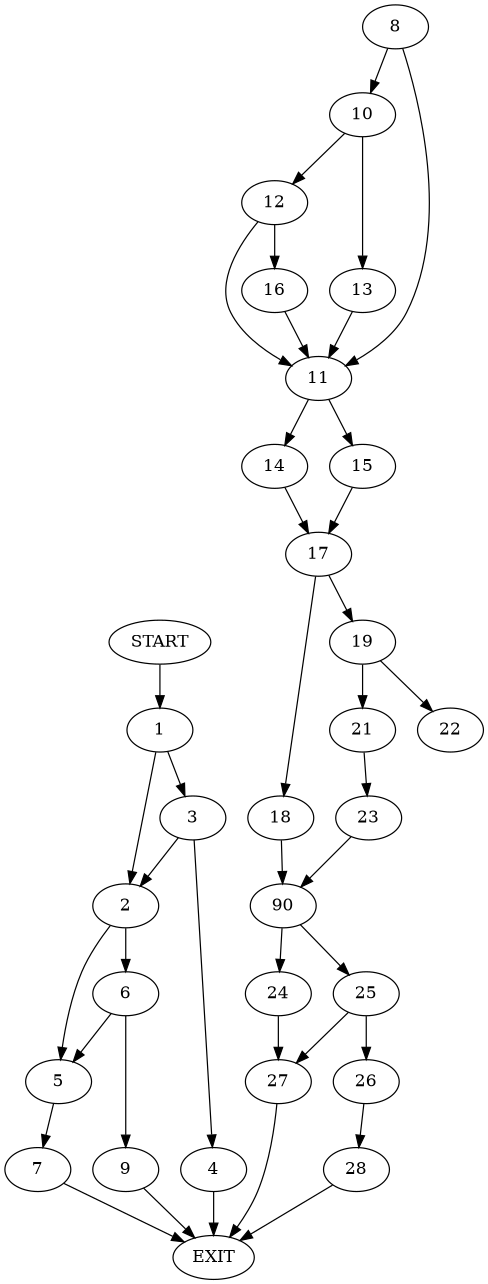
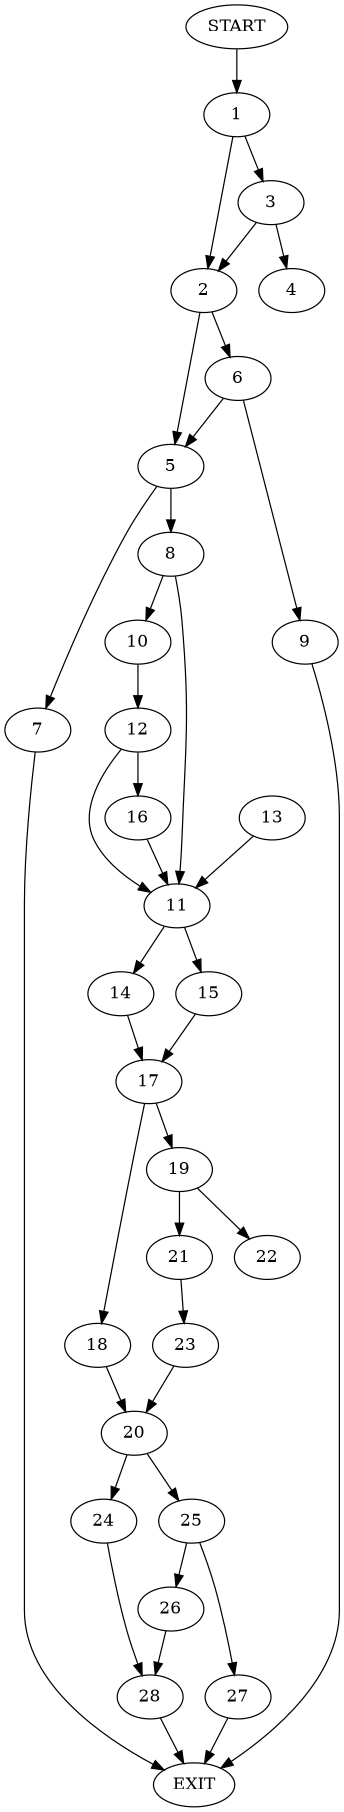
(363, 196) -> none
none -> (171, 504)
(283, 906) -> (134, 1433)
(278, 1032) -> (120, 1604)
(214, 1208) -> none
